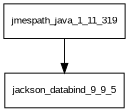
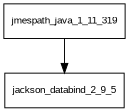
(64, 90) -> (64, 90)
